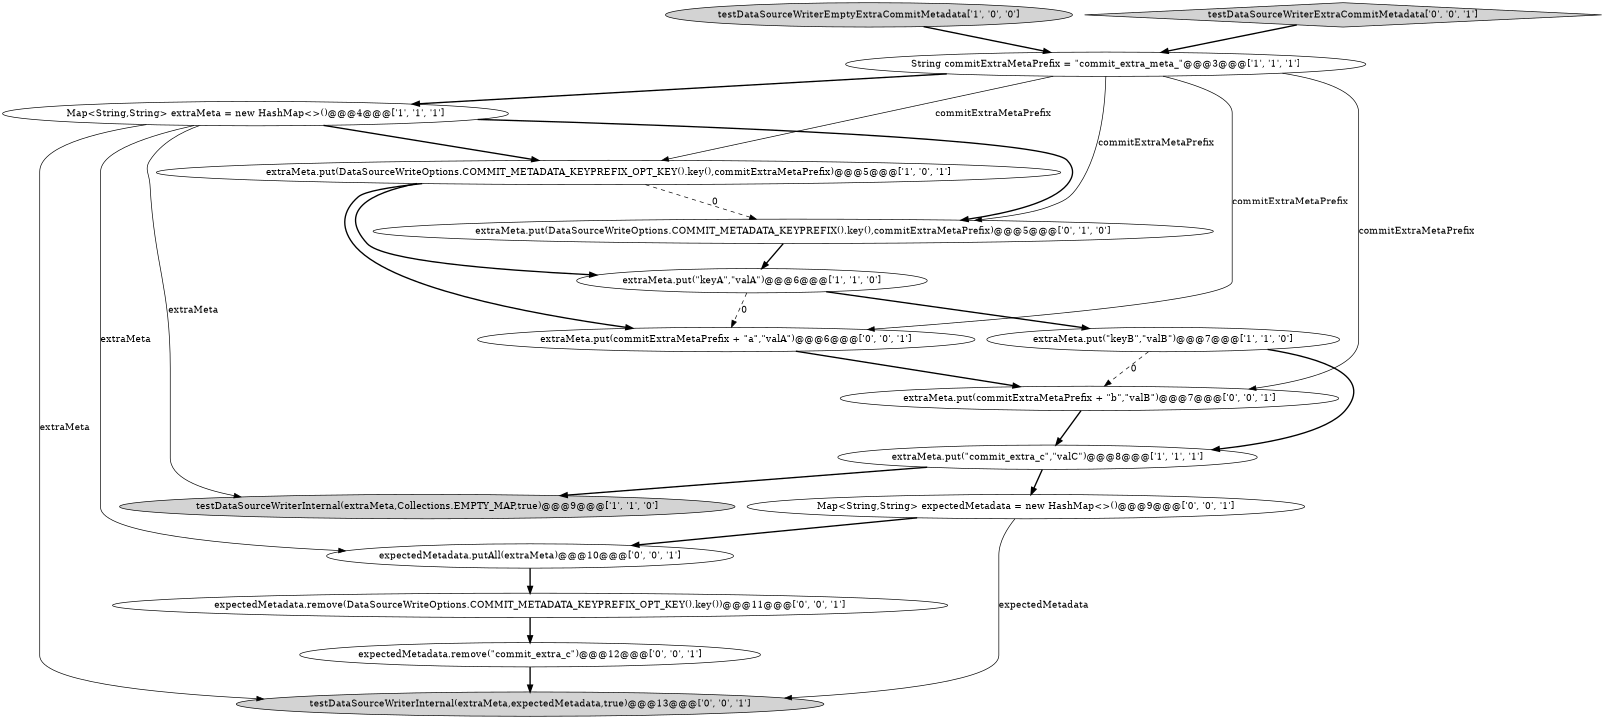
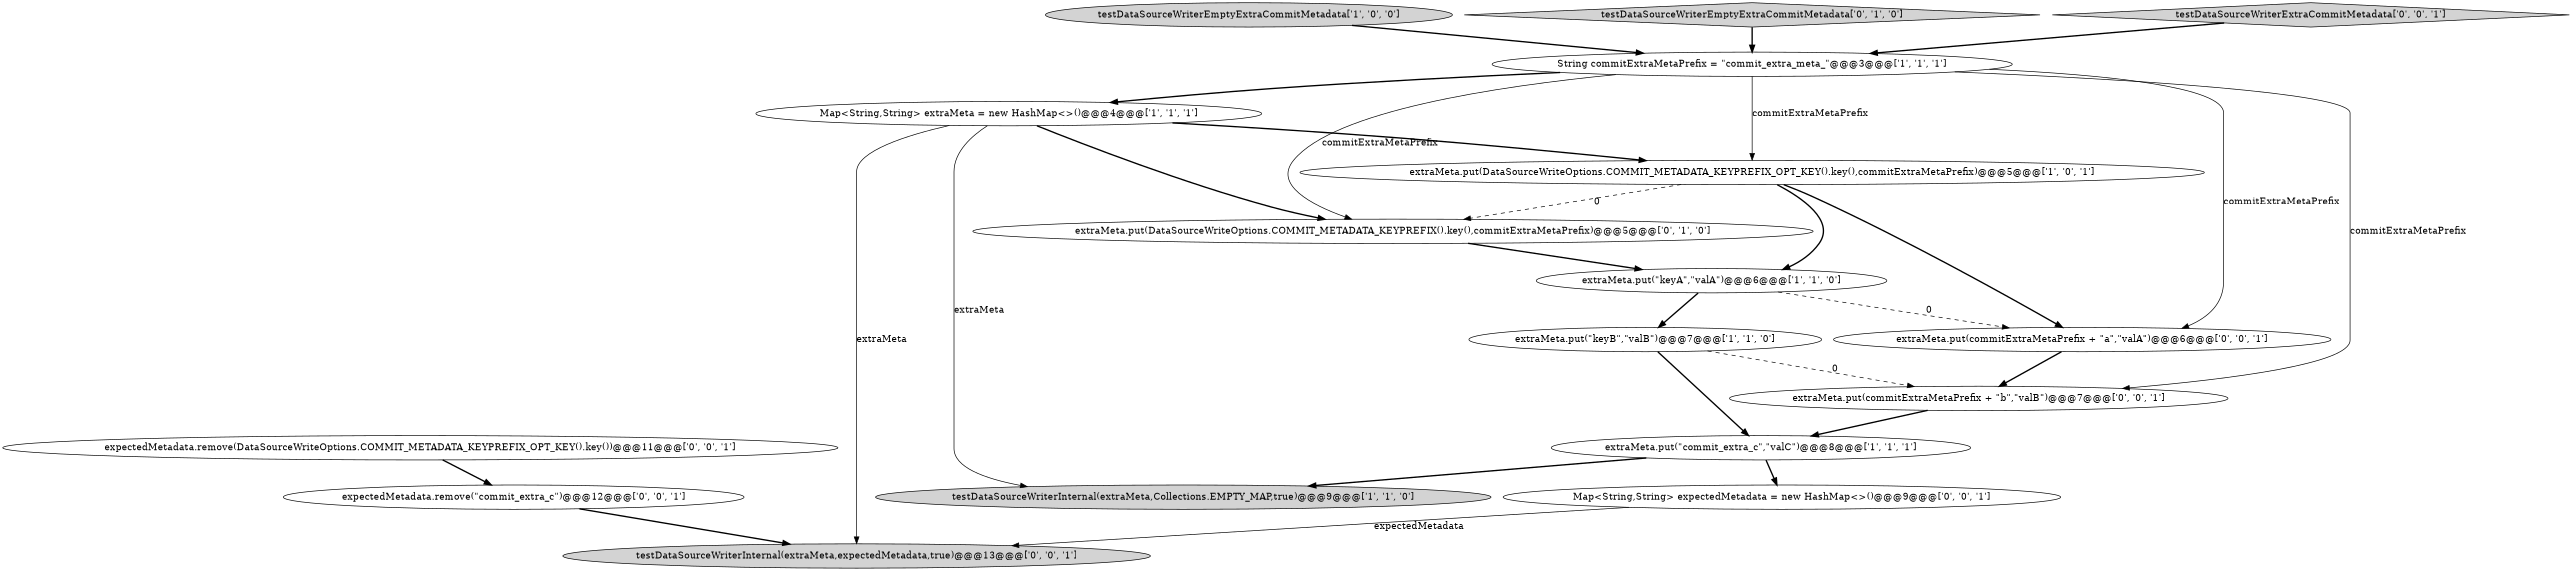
none -> (1752, 15)
(530, 556) -> none
